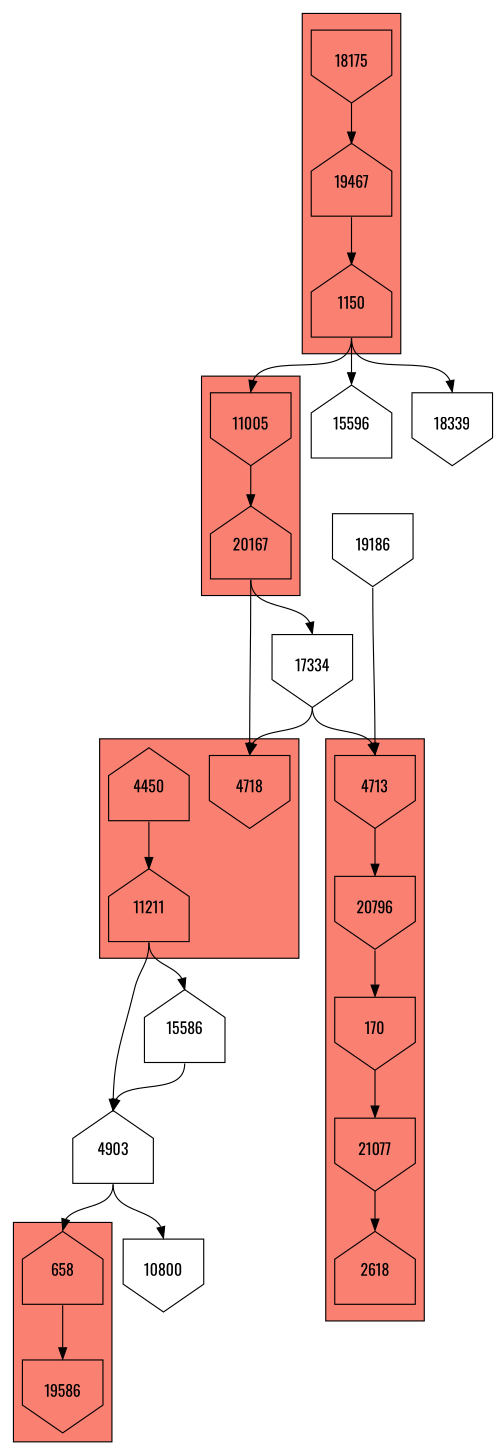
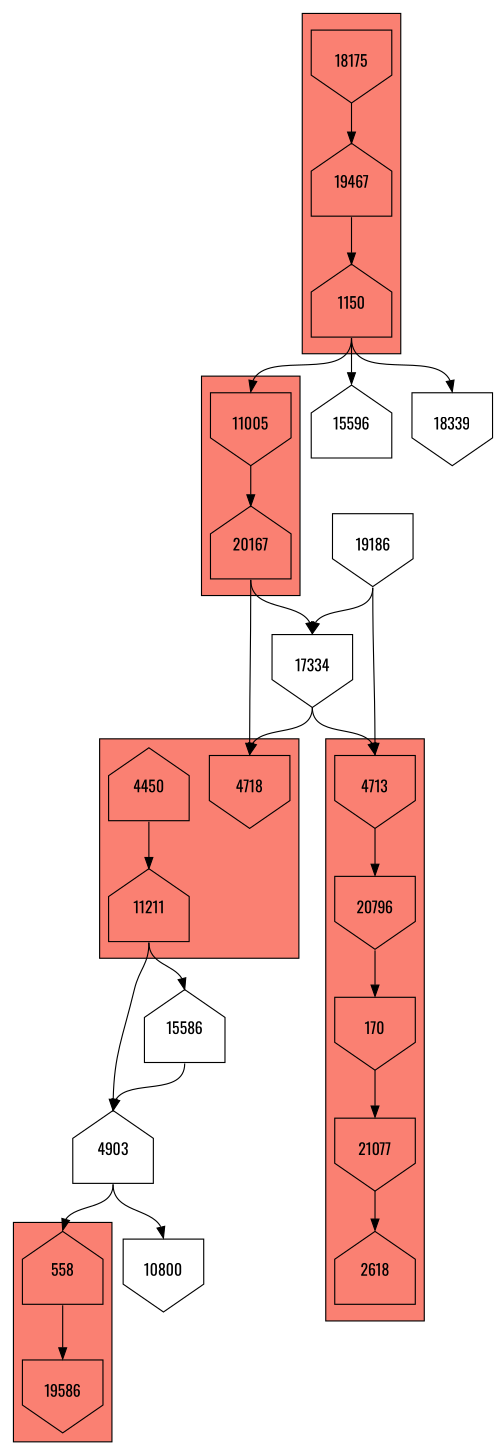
none -> (348, 609)
(63, 1272) -> (63, 1272)
